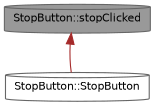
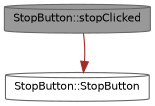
(70, 58) -> (85, 47)
